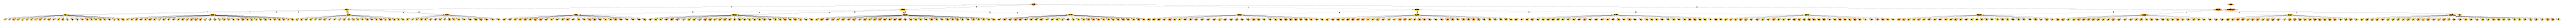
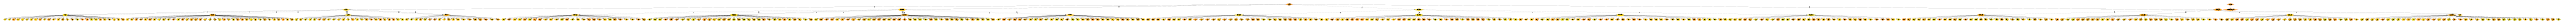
(238, 19) -> (238, 19)
none -> (1441, 19)
(1840, 19) -> (1845, 19)
(1929, 19) -> none
(2157, 19) -> (2156, 19)
(2173, 19) -> (2171, 19)
(2268, 19) -> (2267, 19)
